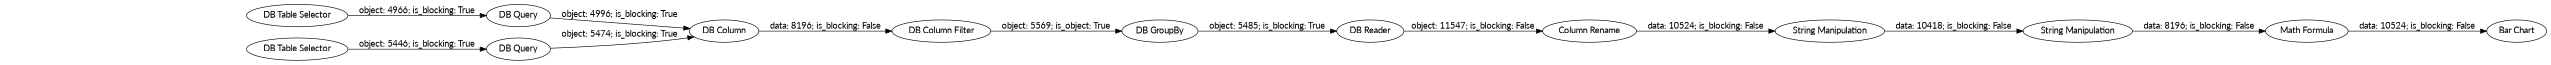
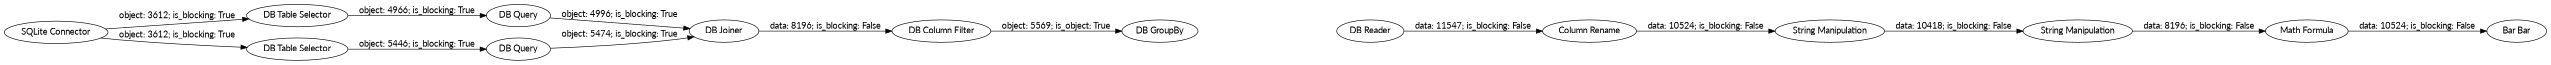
(1473, 26) -> (1473, 26)
(724, 31) -> (724, 31)
(1264, 31) -> none
(2517, 31) -> (2517, 31)
none -> (56, 32)
